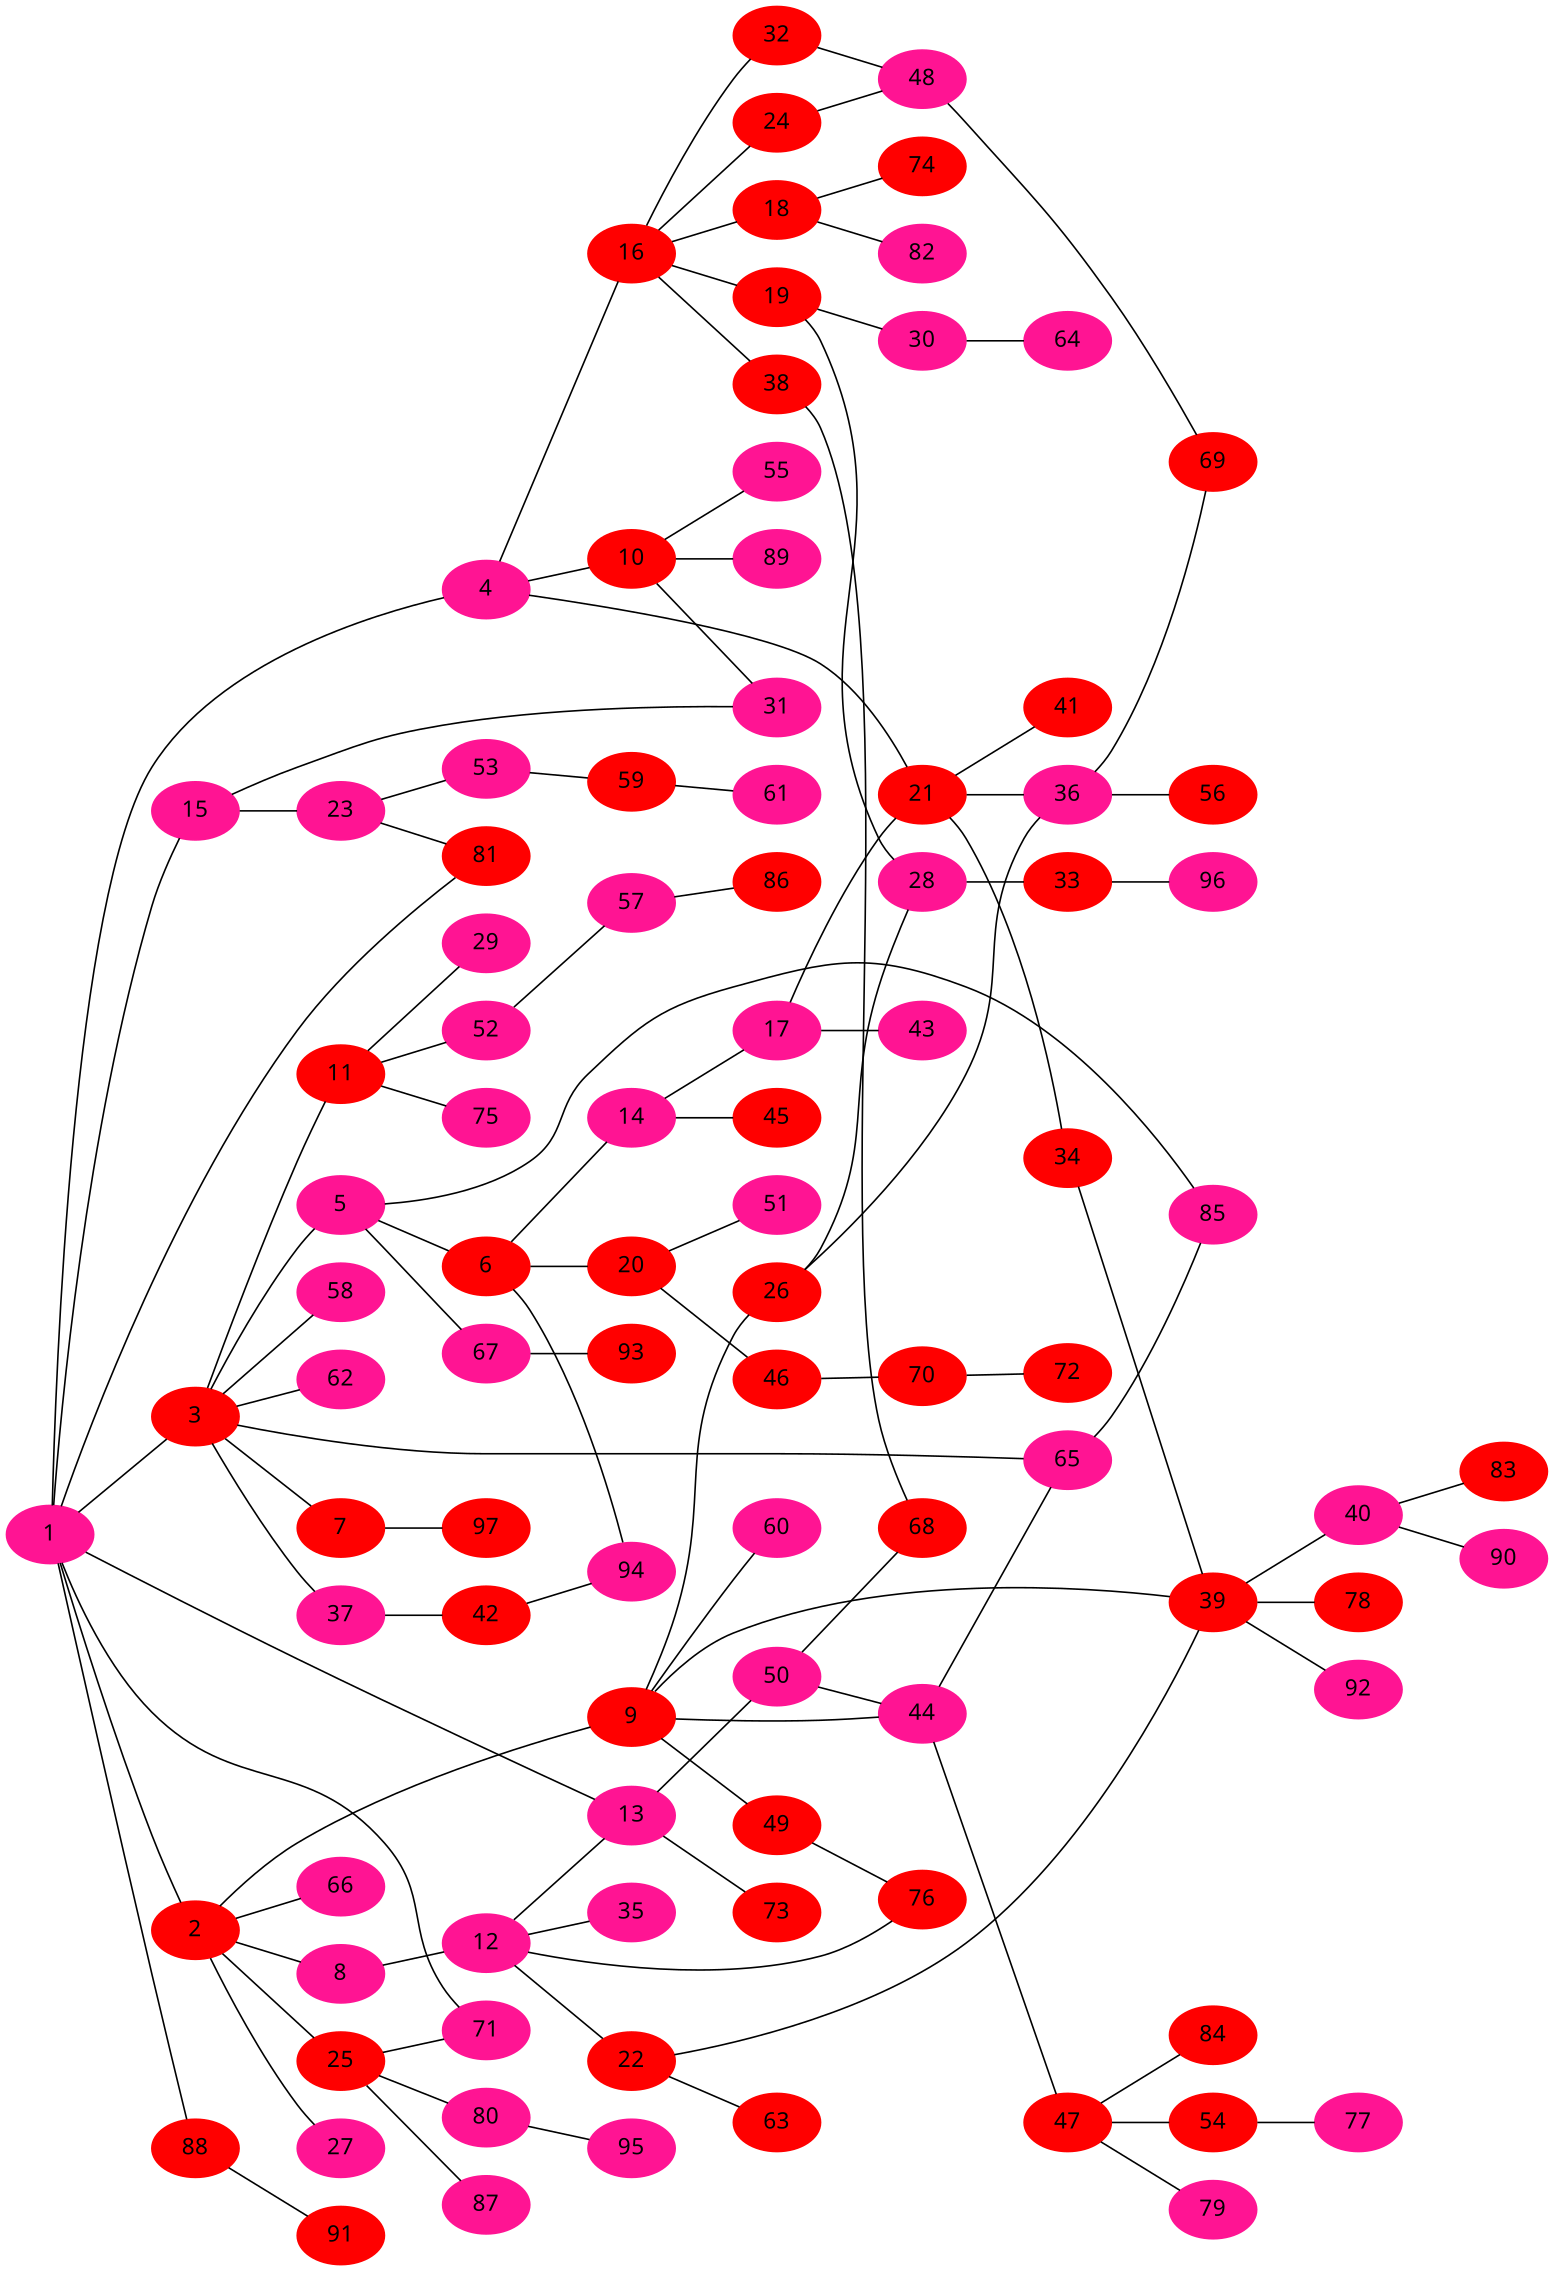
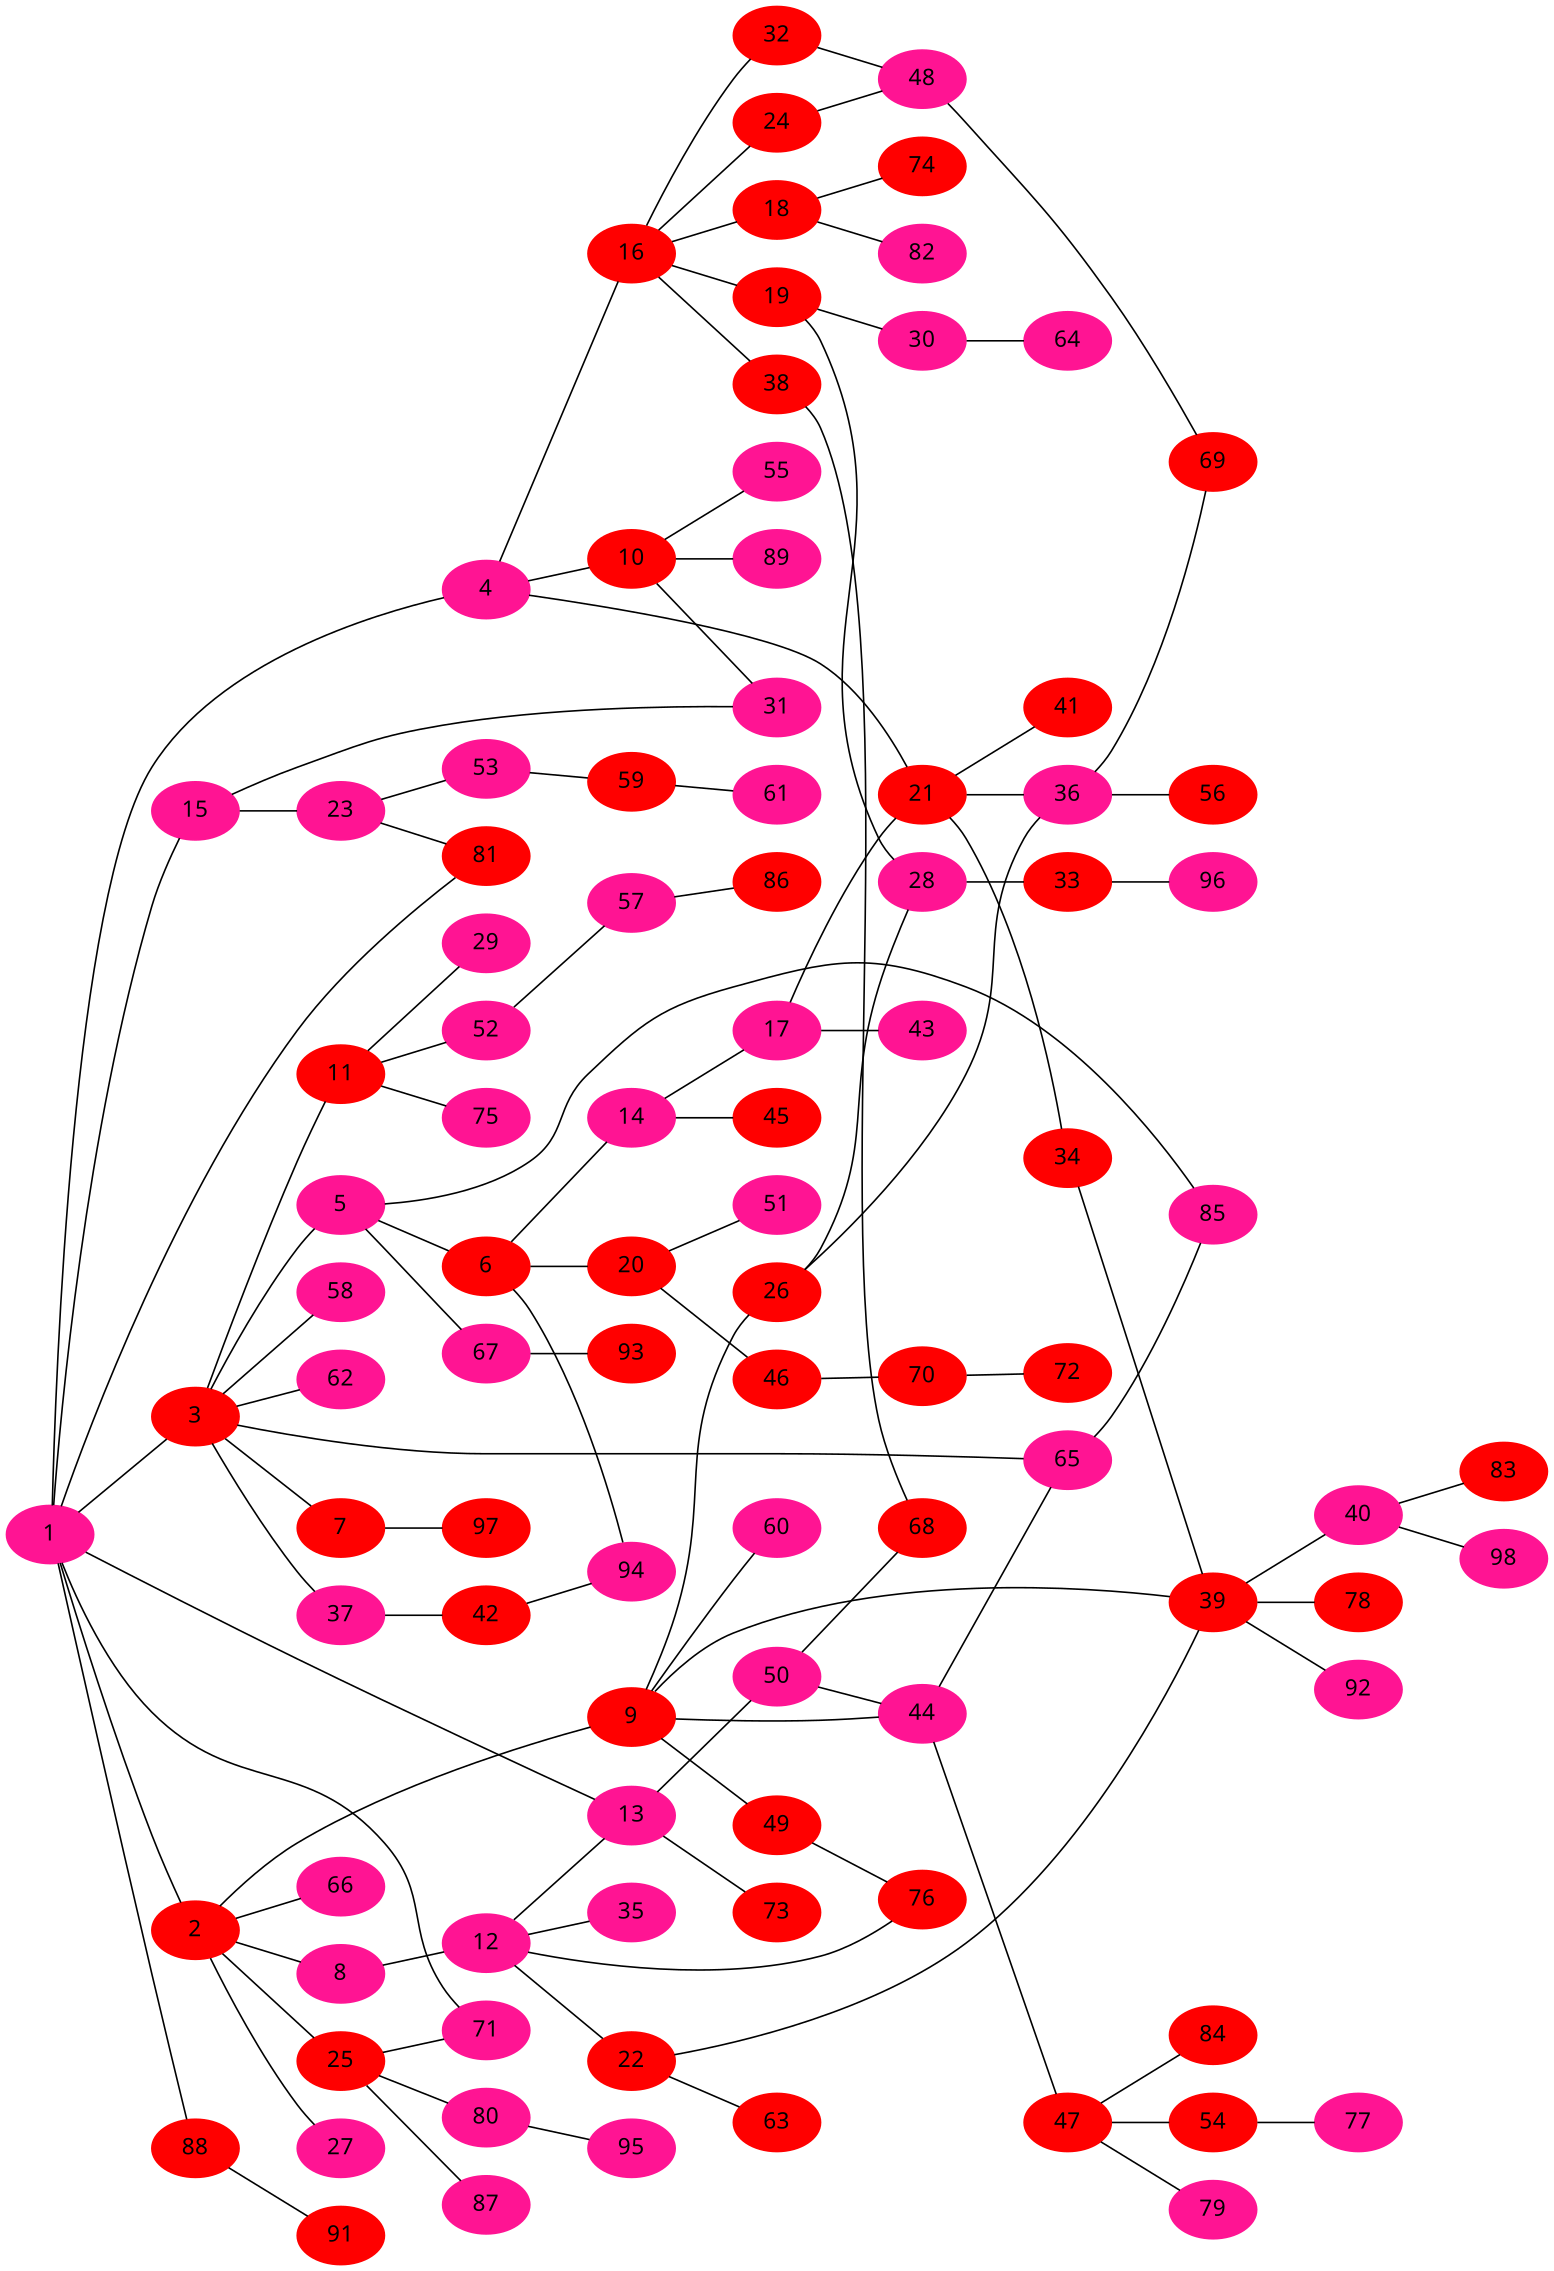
(1504, 1559) -> (1504, 1559)
